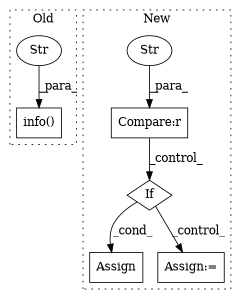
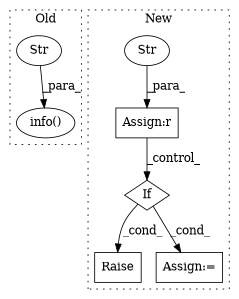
(39, 123) -> (46, 123)
(150, 123) -> (147, 123)
(199, 231) -> (190, 231)
(116, 267) -> (118, 267)
